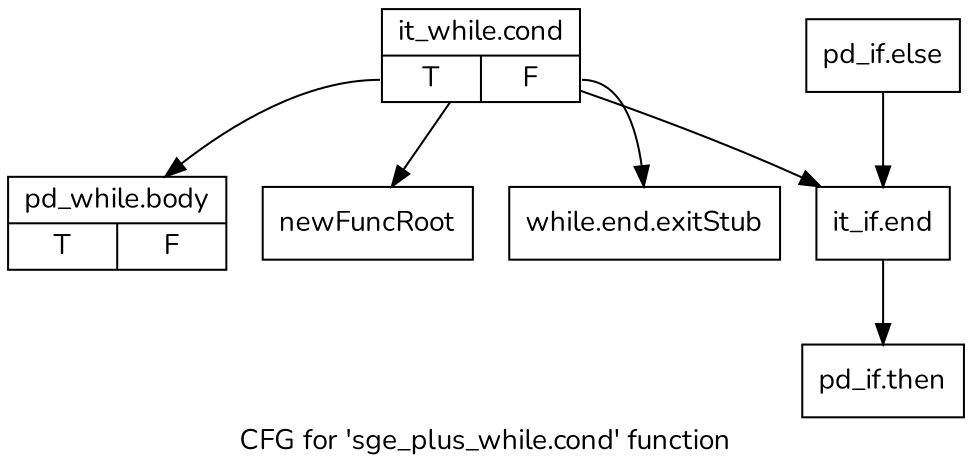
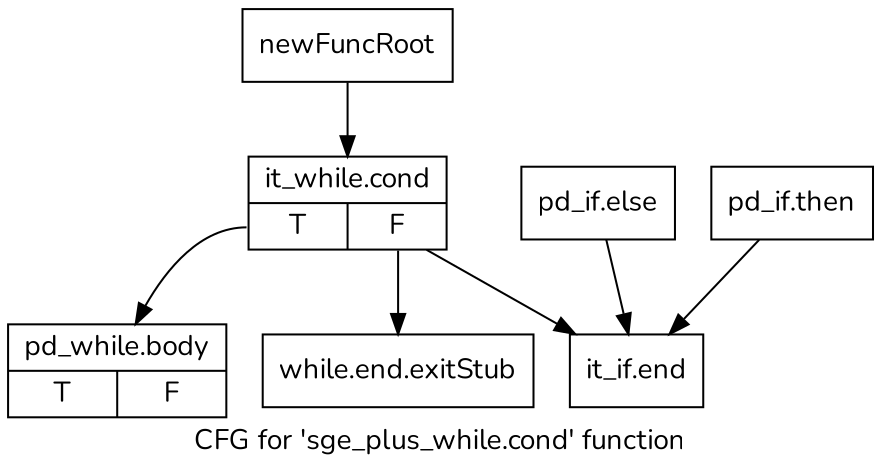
(427, 136) -> (348, 109)
(883, 292) -> (722, 279)
